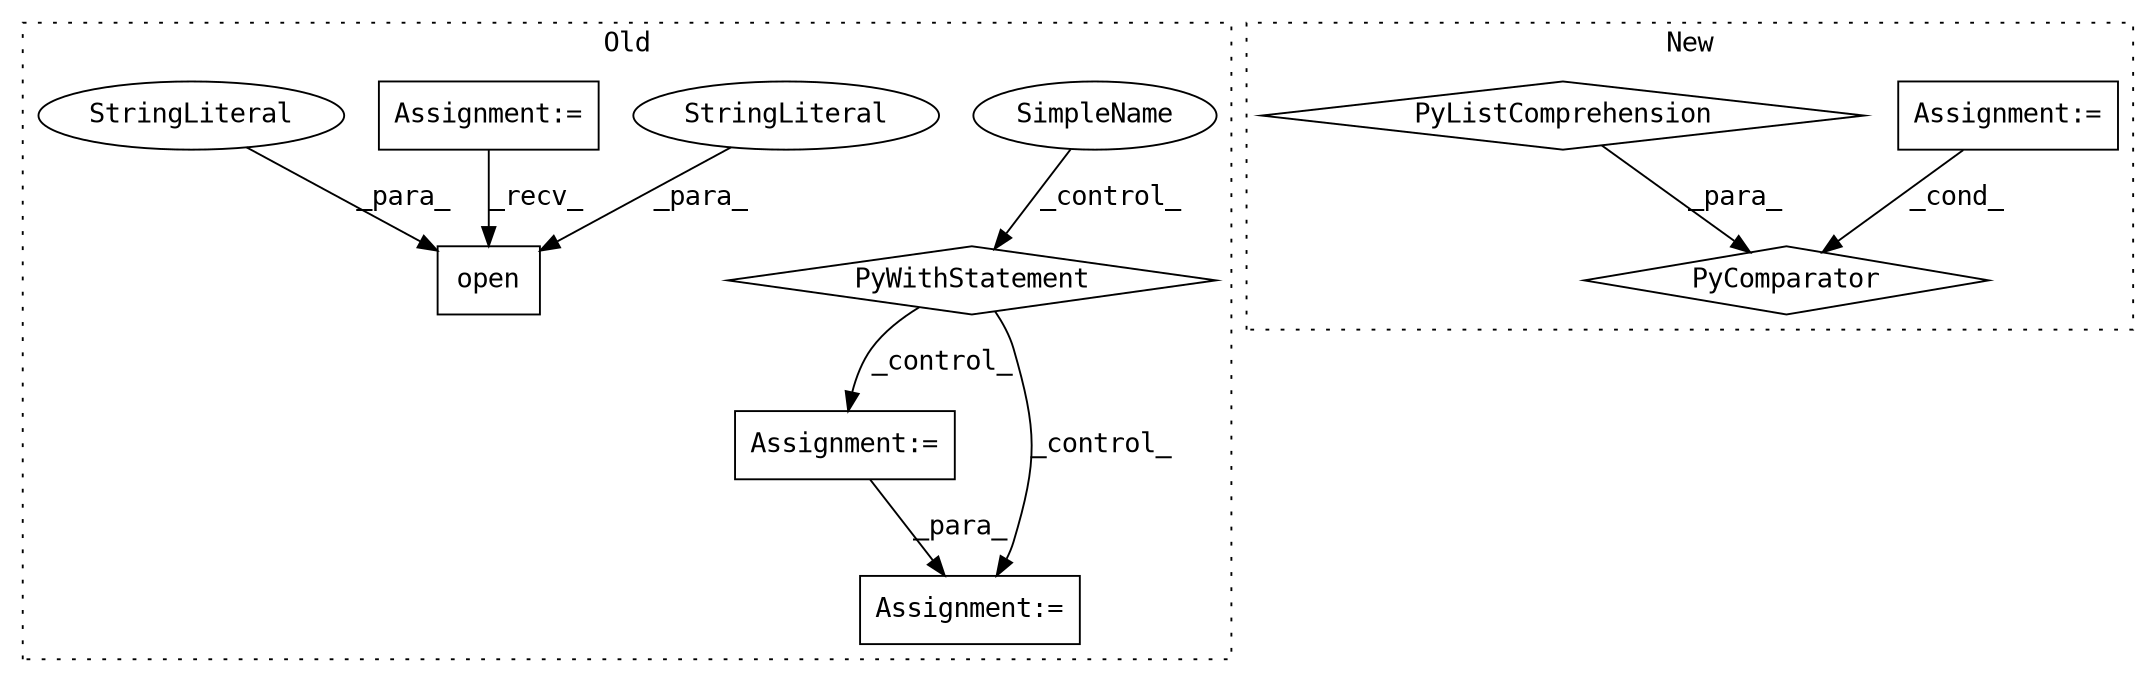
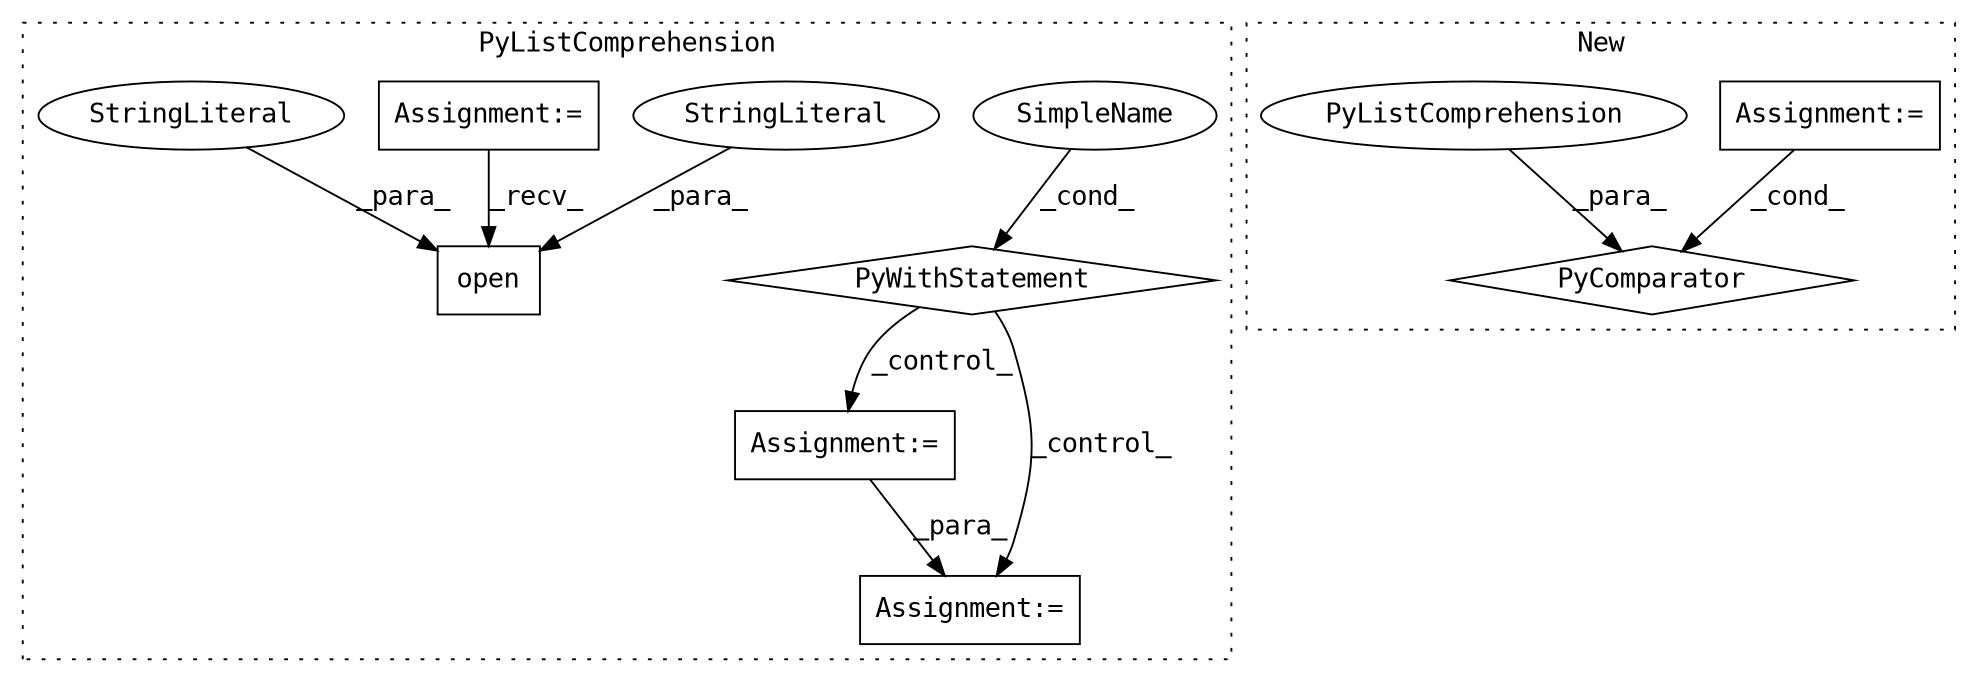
(627, 45) -> (627, 45)
(1563, 116) -> (1474, 116)
(1111, 198) -> (1087, 198)
